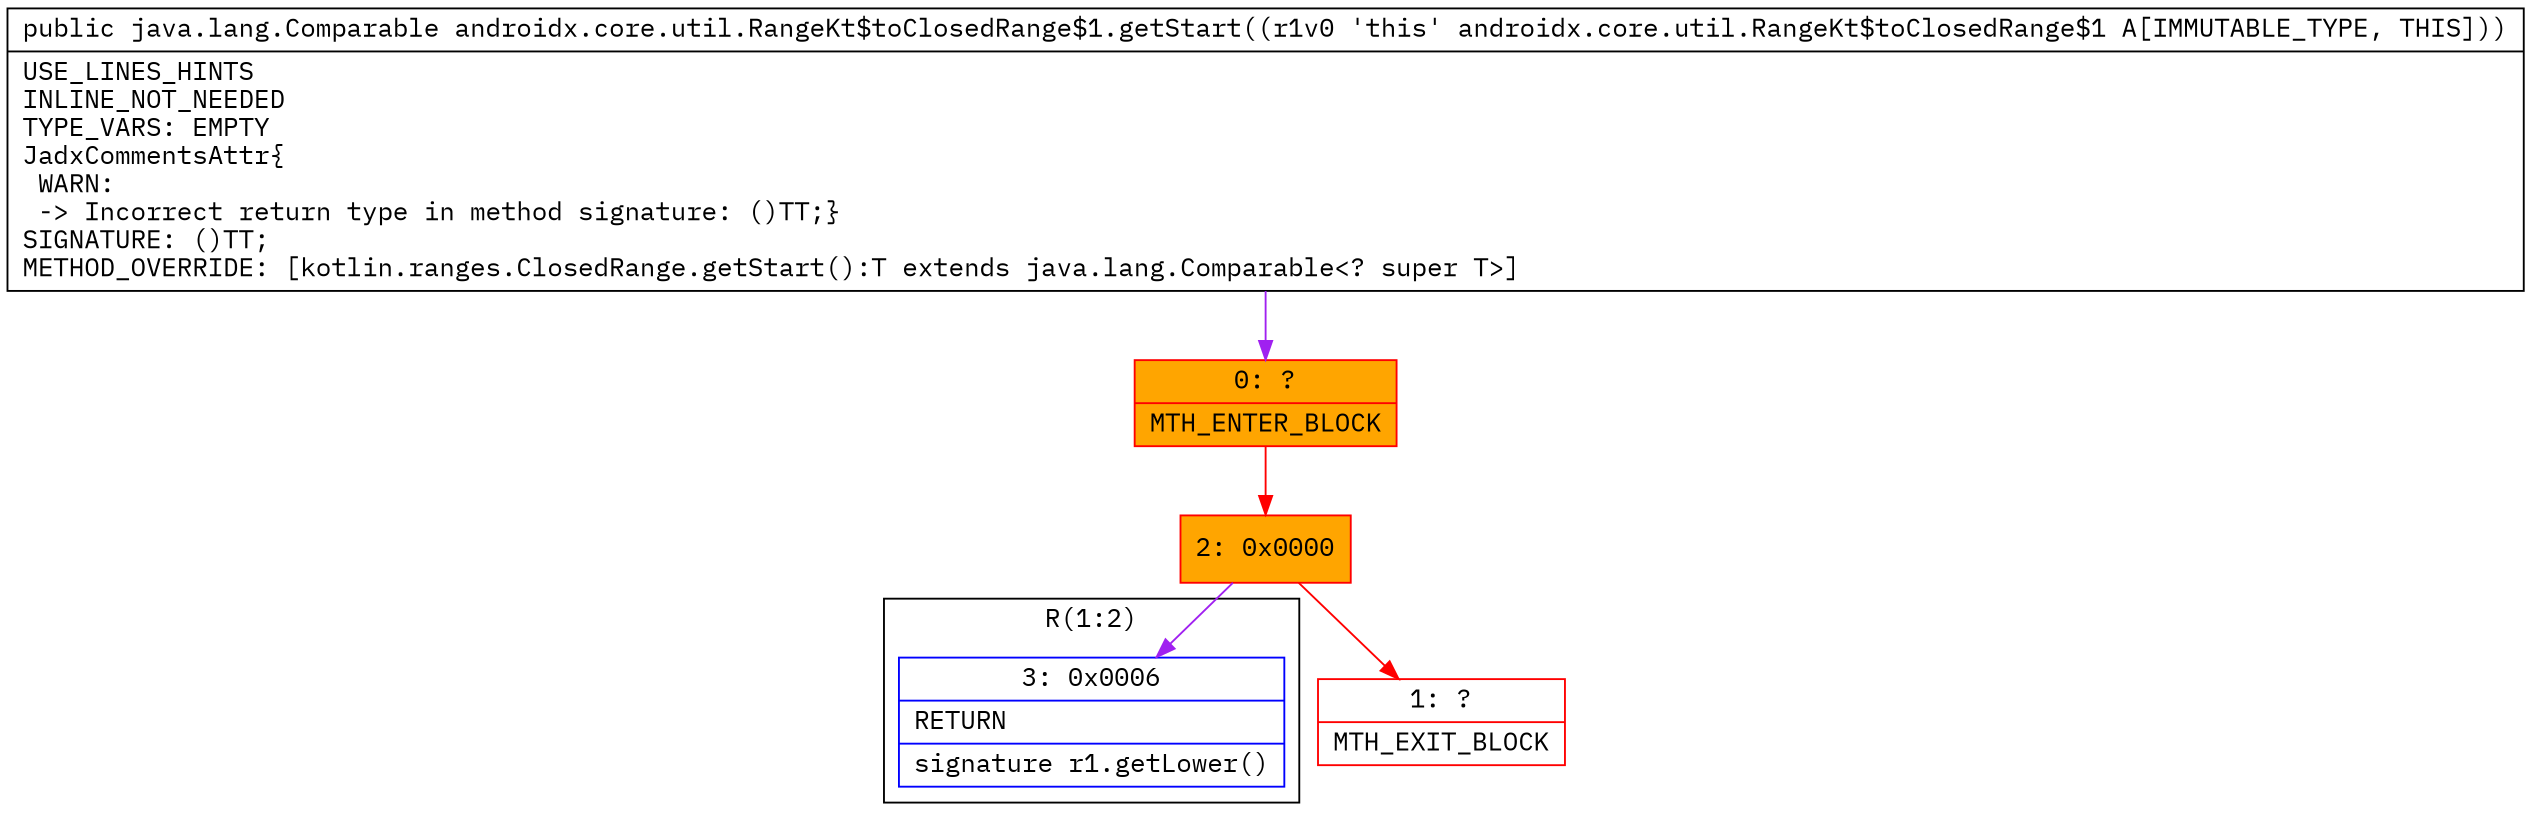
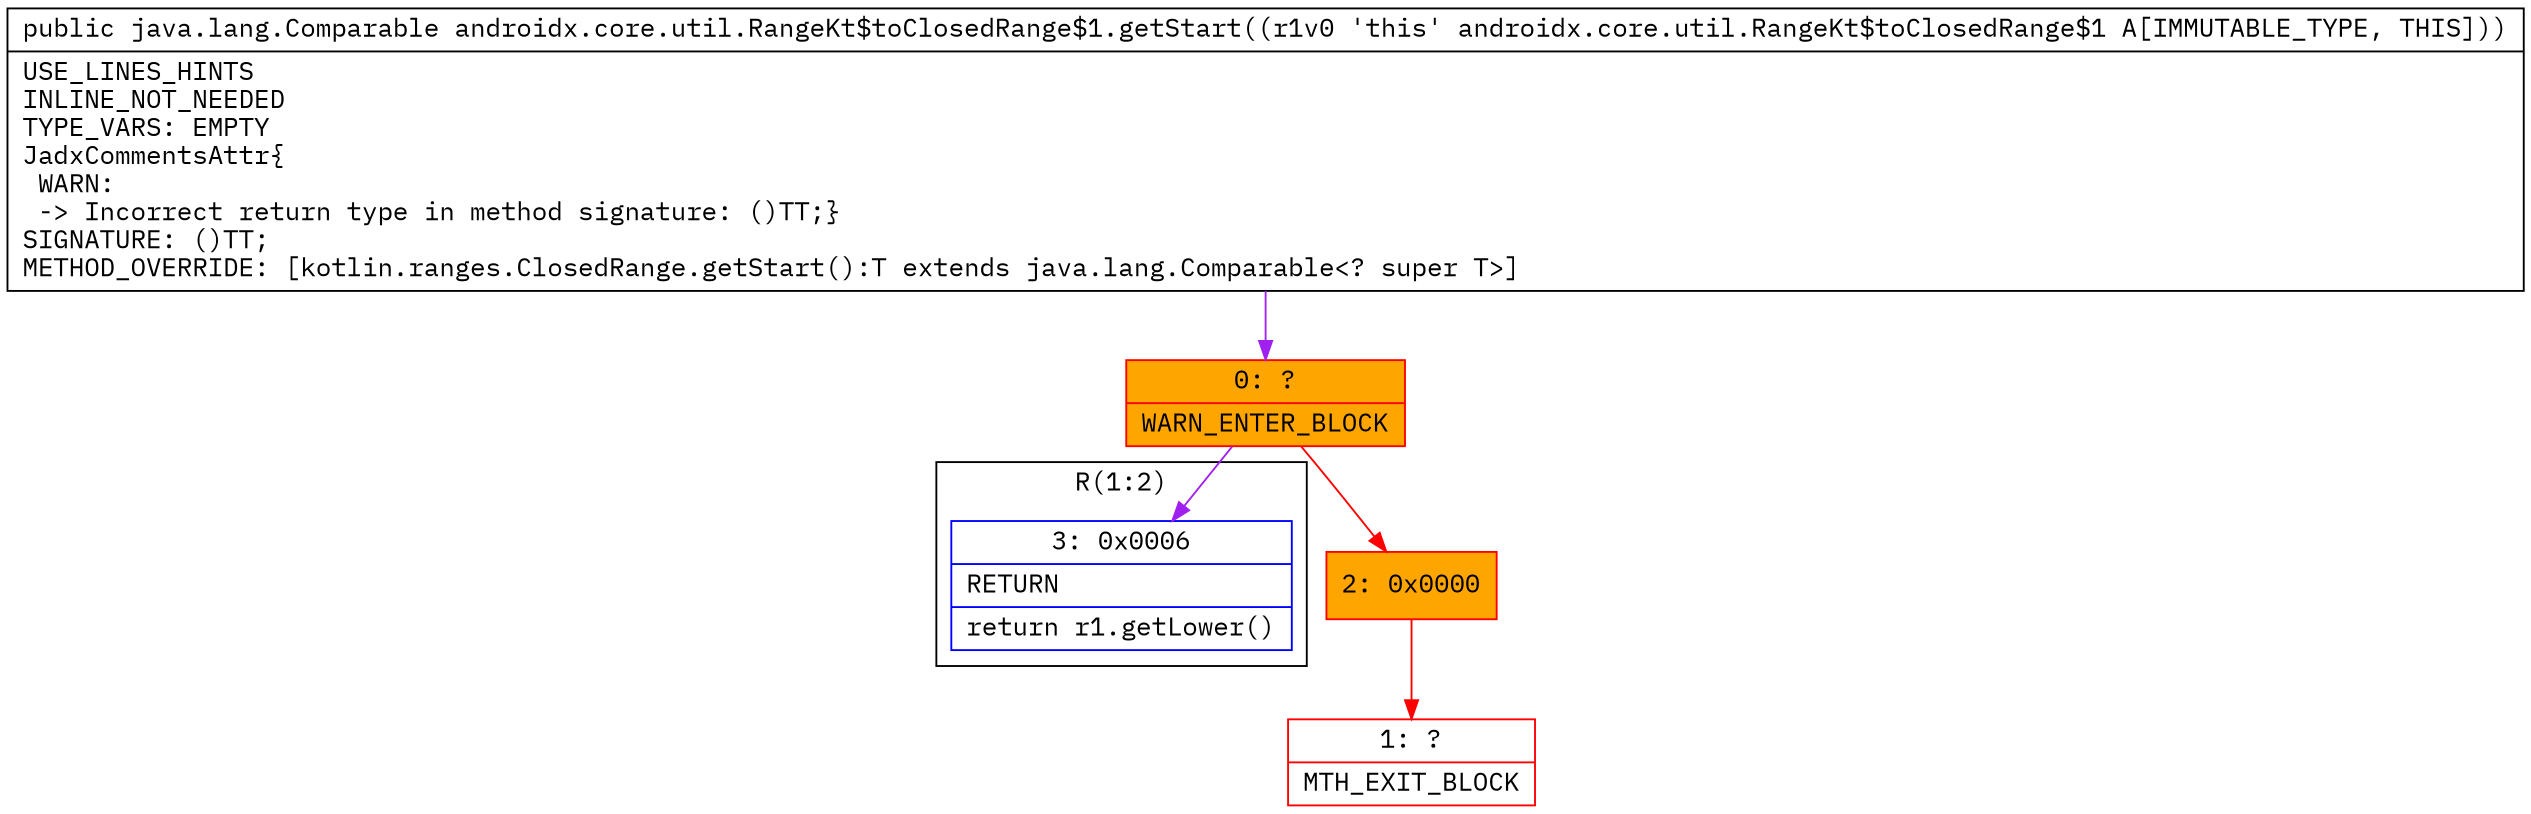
(1266, 424) -> (1266, 424)
(1202, 613) -> (1208, 476)
(1092, 764) -> (1122, 628)
